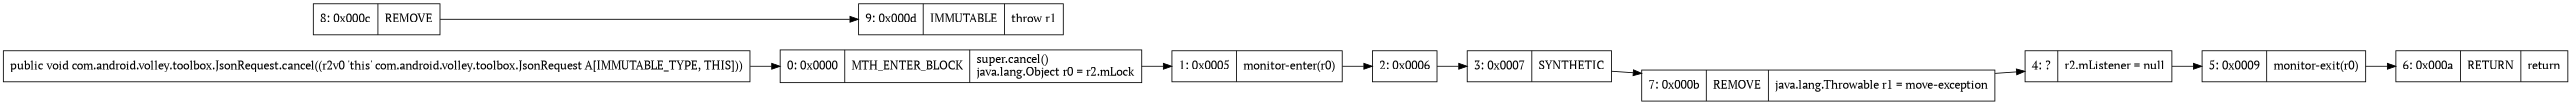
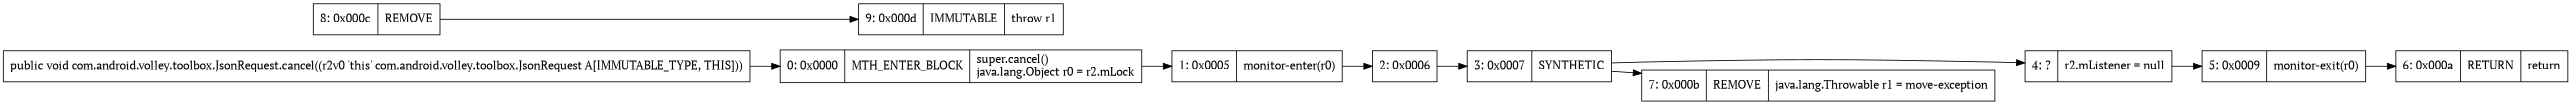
(2006, 73) -> (1814, 60)
